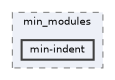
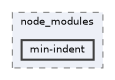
(58, 22) -> (58, 22)
